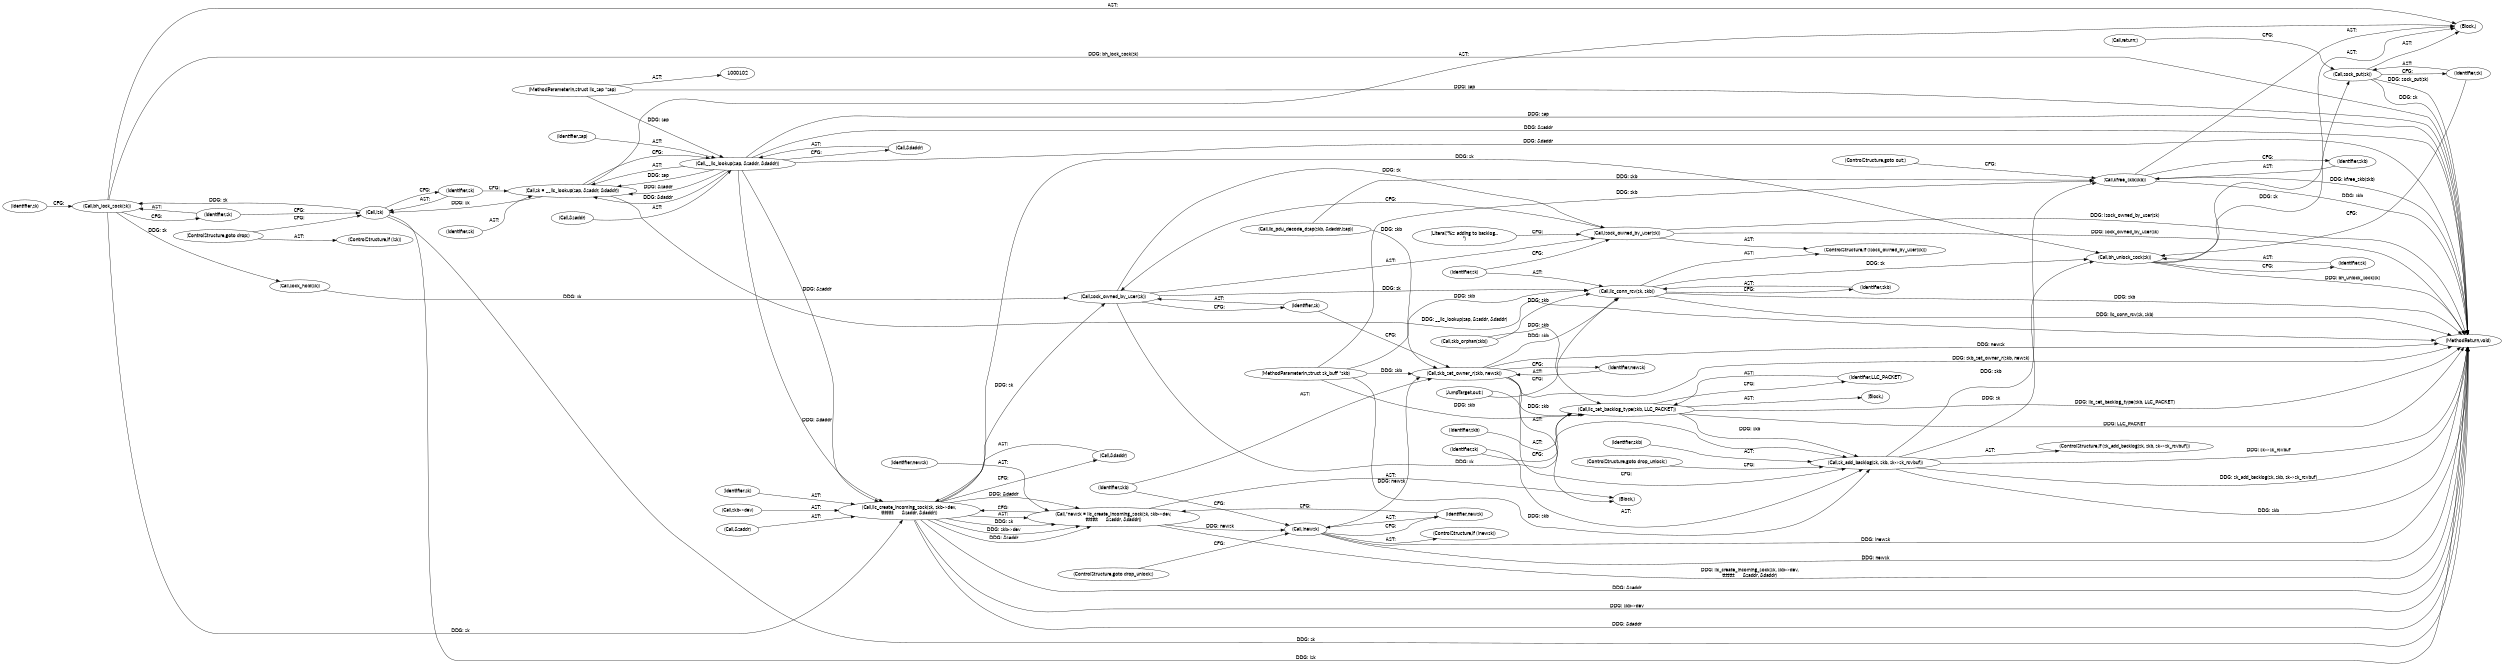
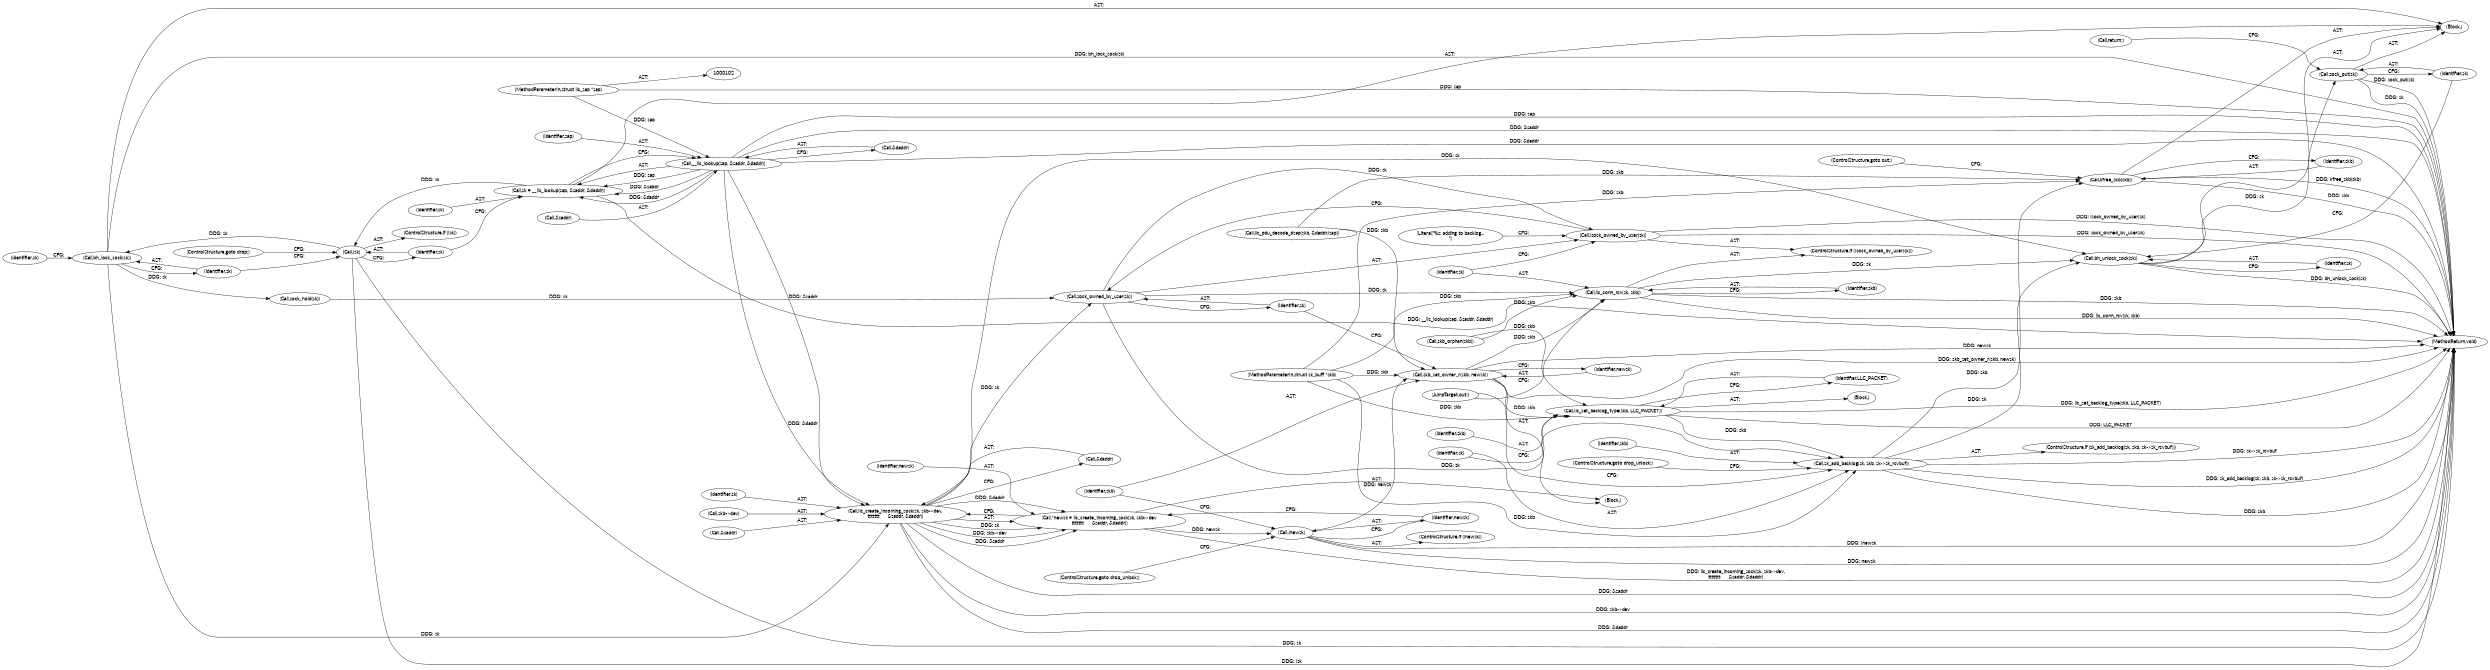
(295, 240) -> (382, 243)
